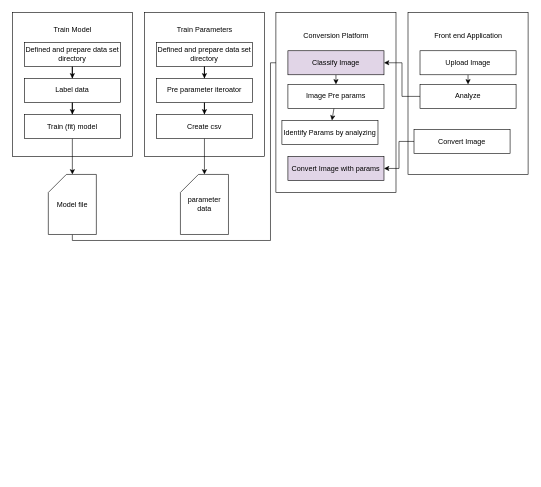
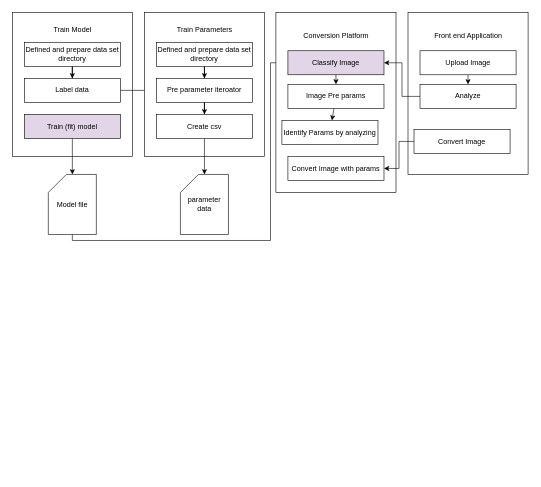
(72, 110) -> (132, 90)
(72, 126) -> (72, 126)
(336, 168) -> (336, 168)
